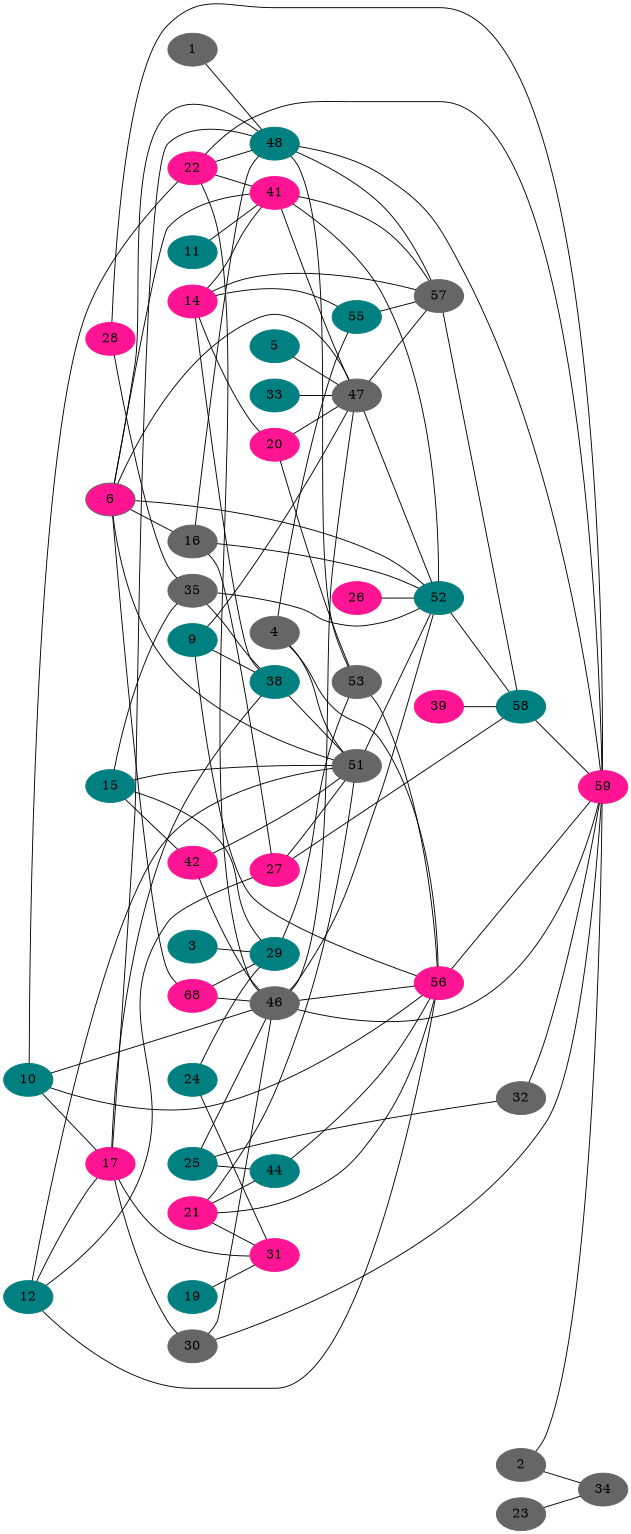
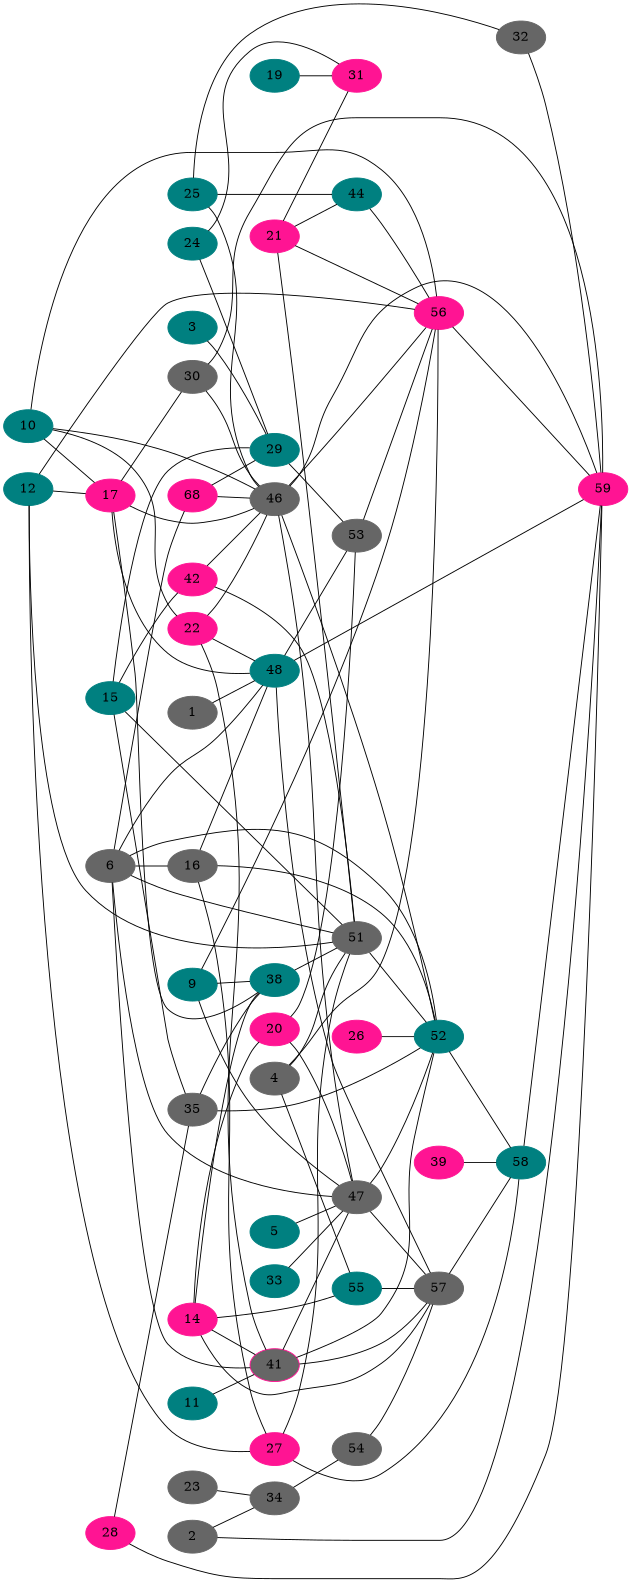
(275, 193) -> (275, 1365)
(554, 291) -> none
(110, 500) -> (110, 866)
(171, 1239) -> (192, 523)
none -> (357, 1449)
